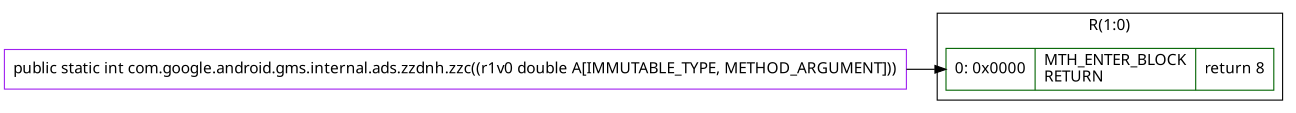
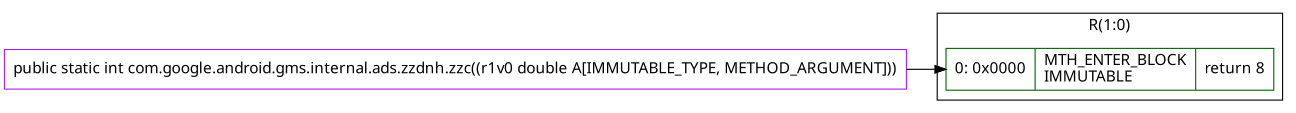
(1074, 77) -> (1088, 77)
